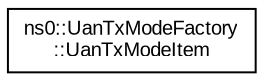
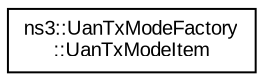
(132, 41) -> (132, 41)
